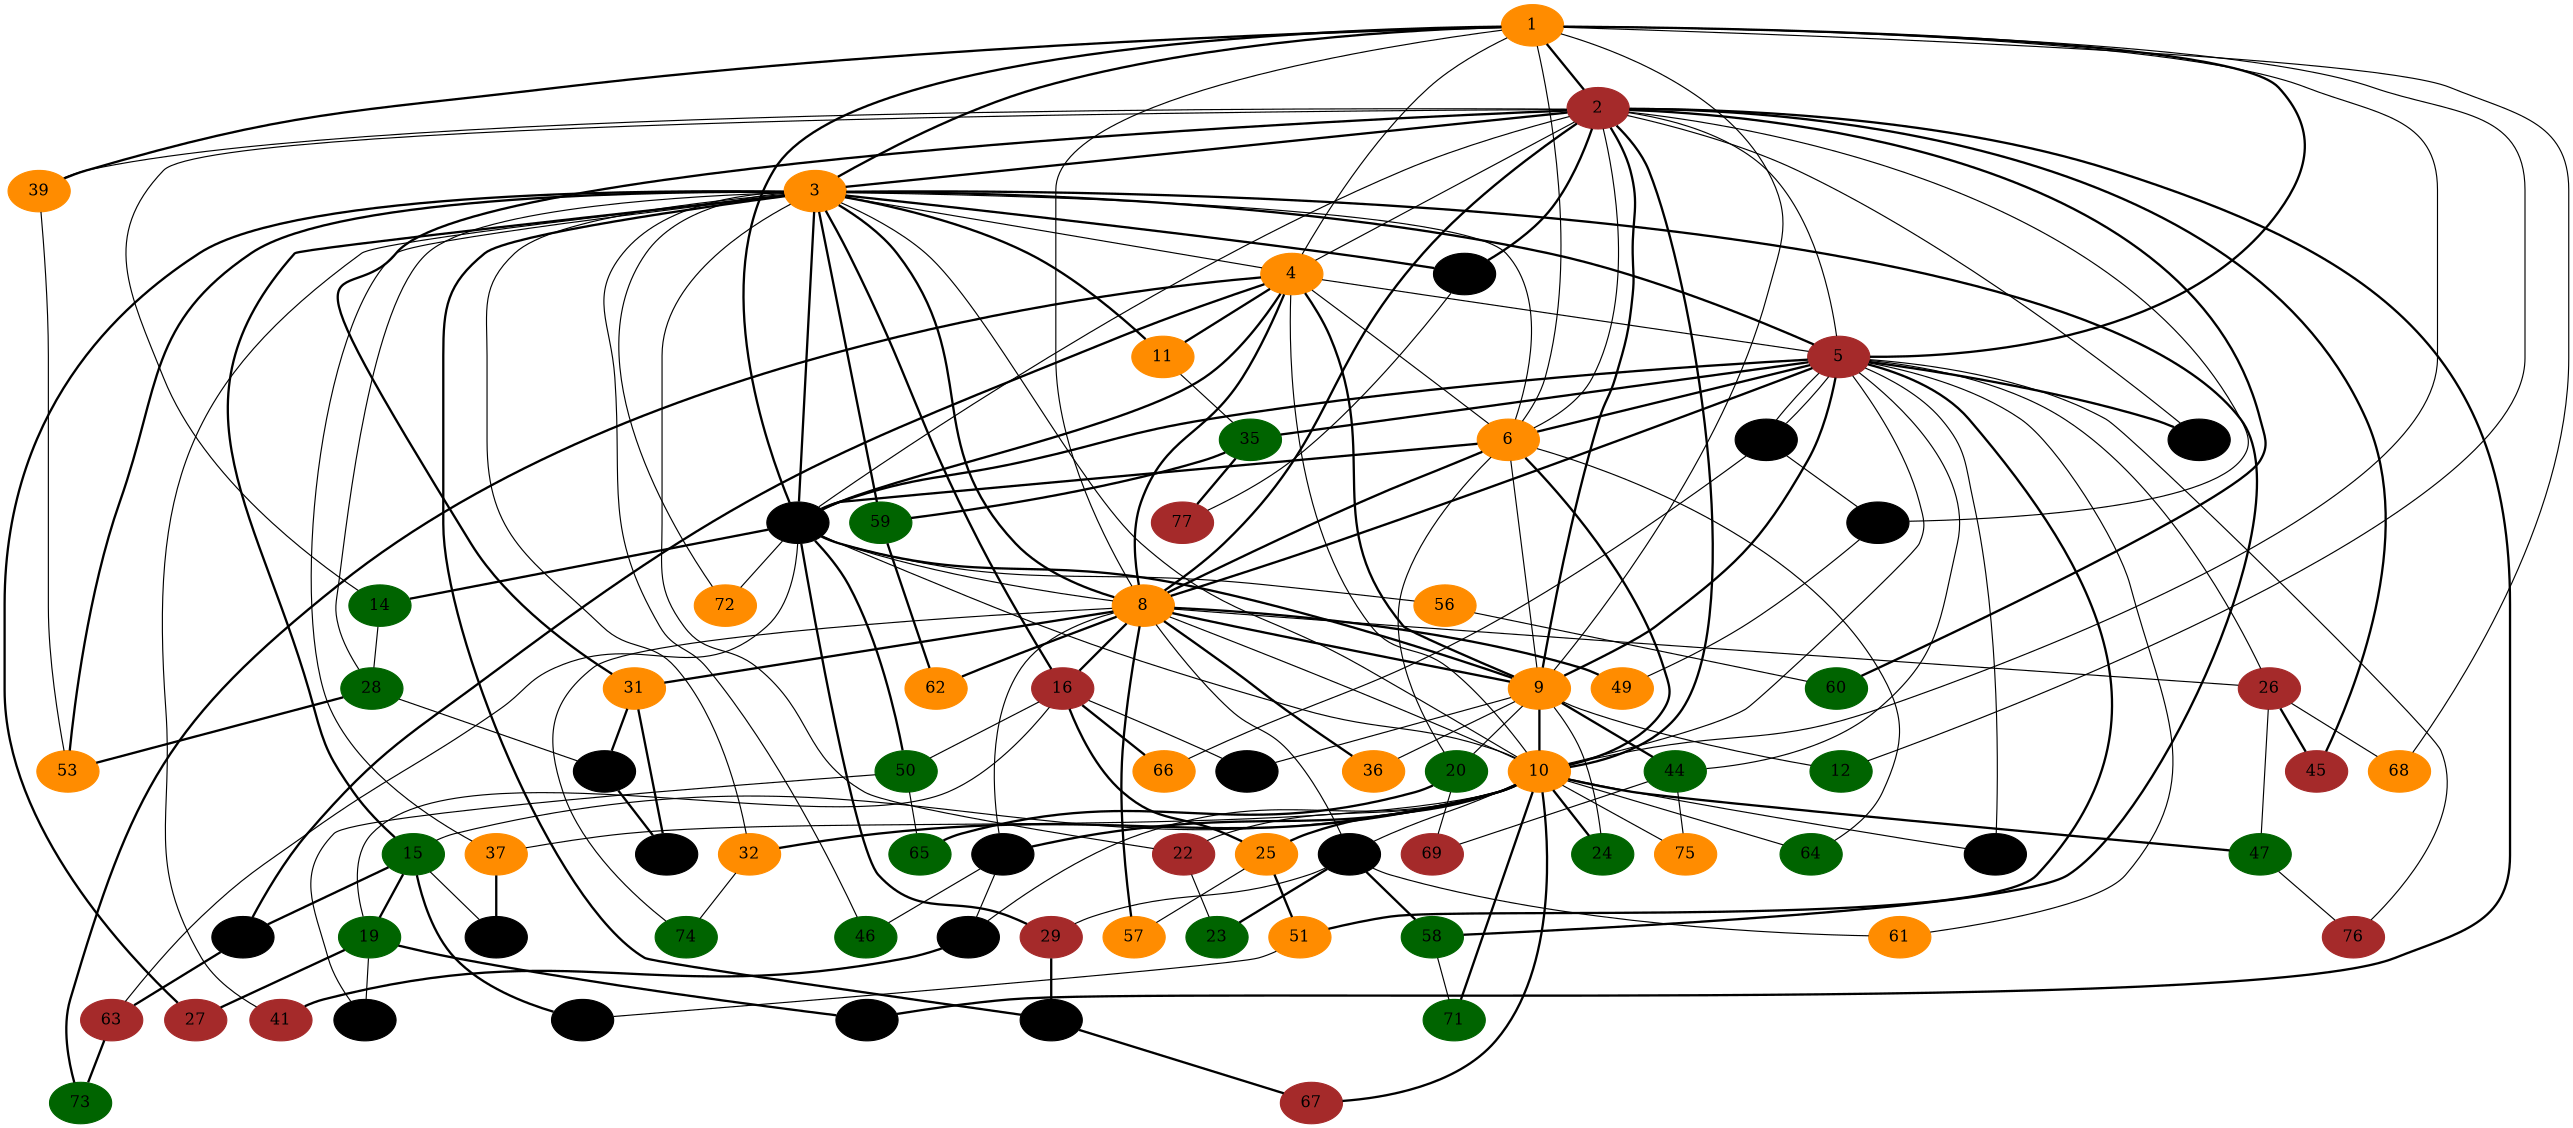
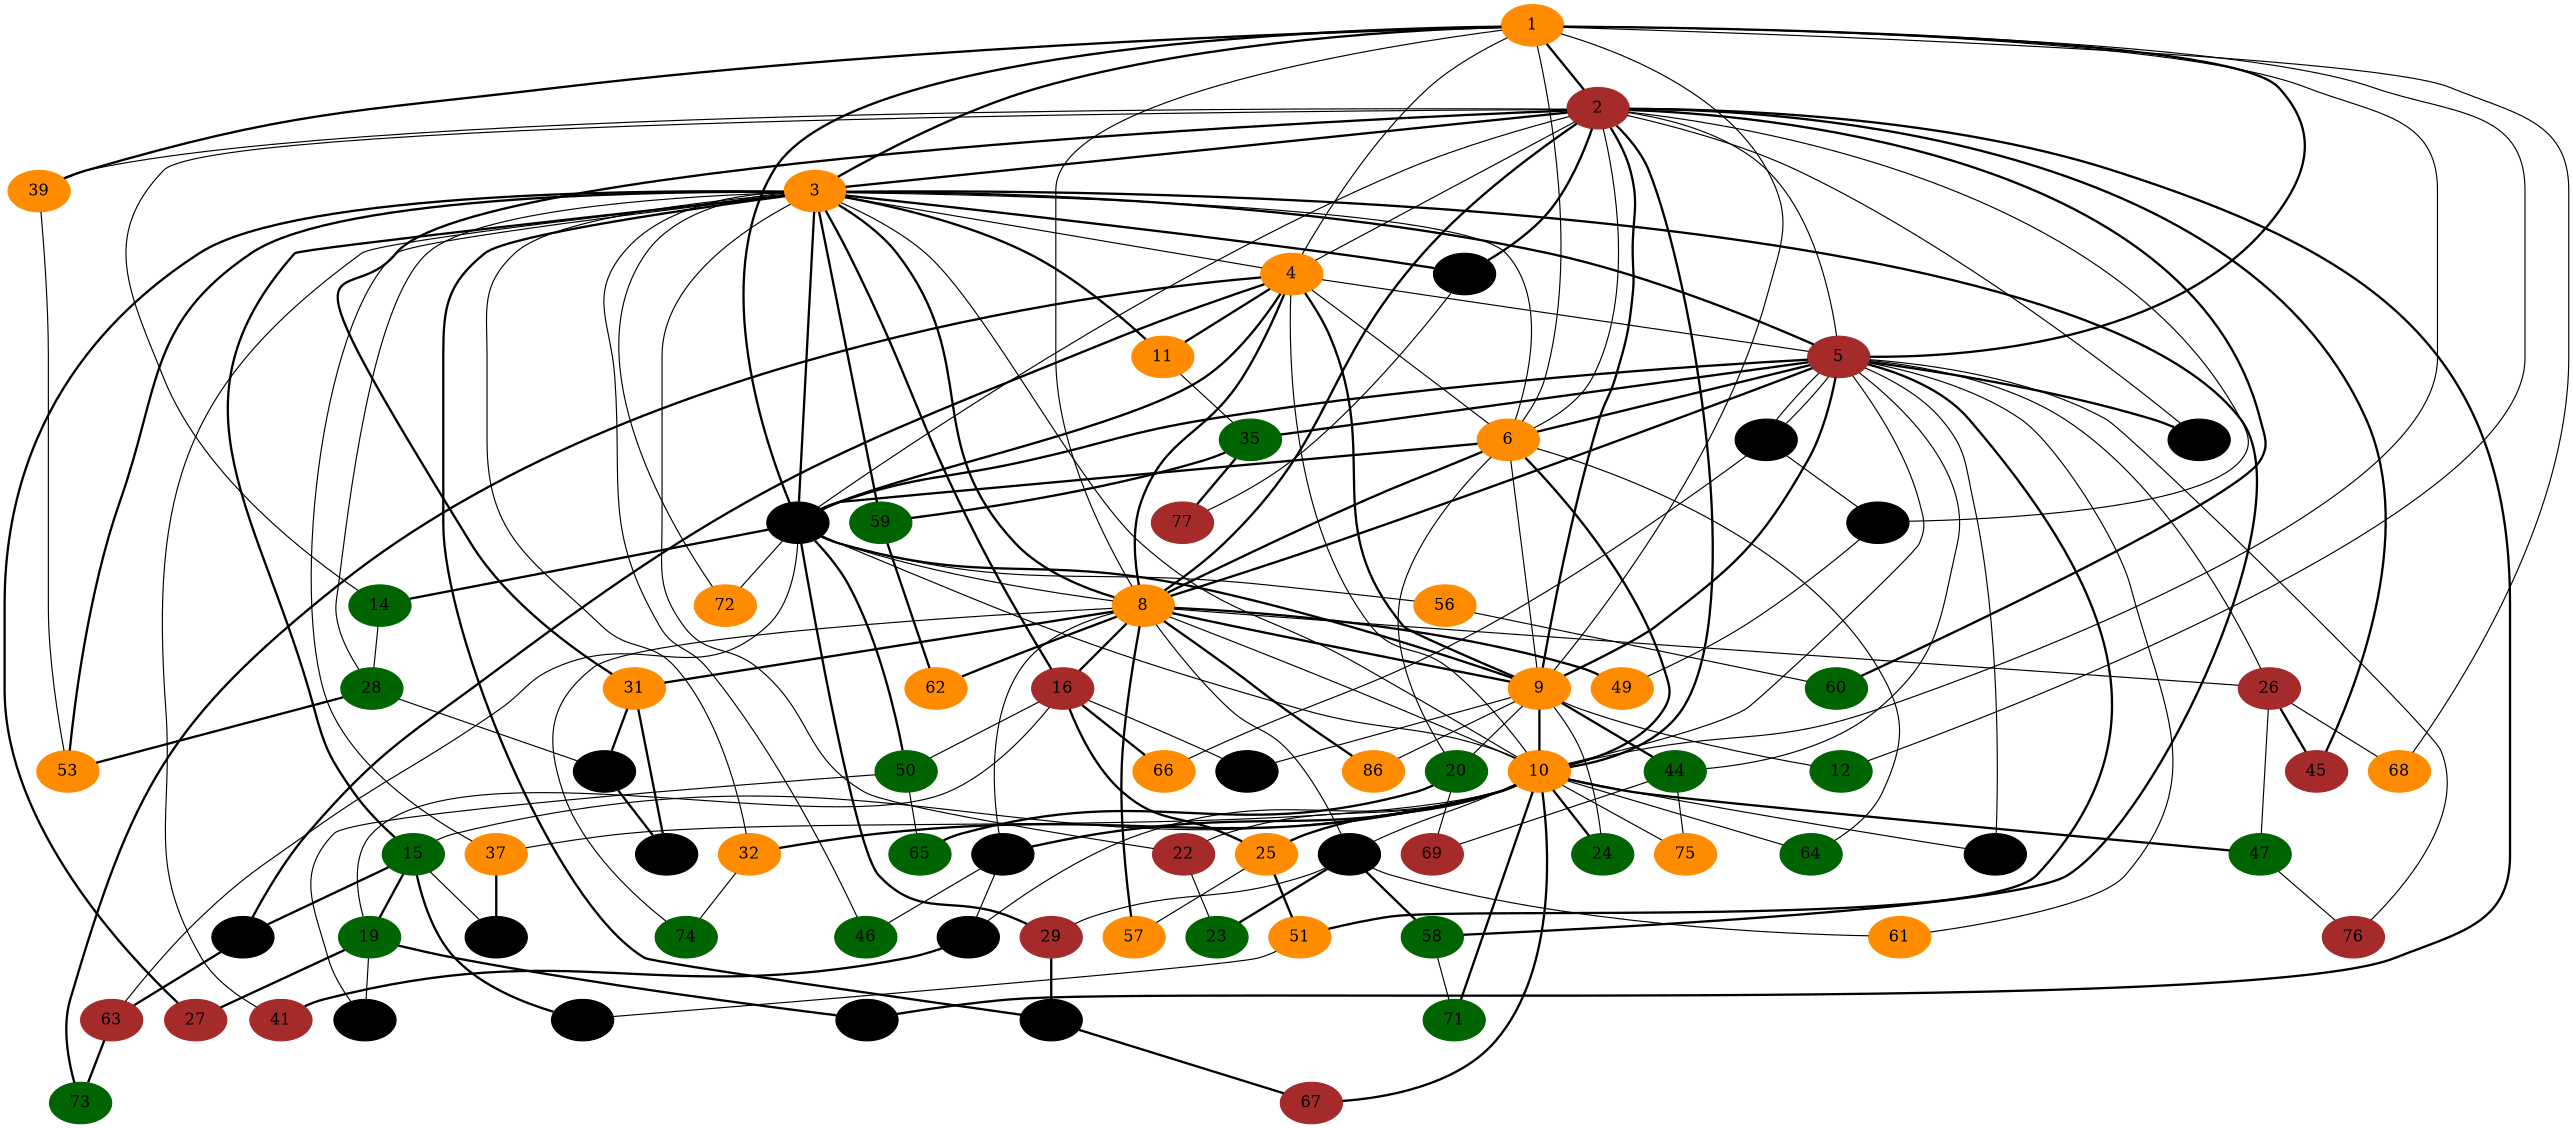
(1374, 771) -> (1374, 771)
